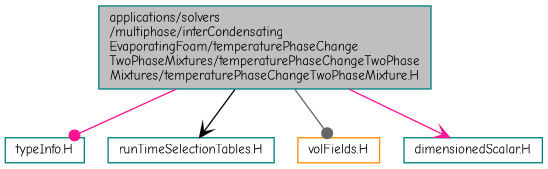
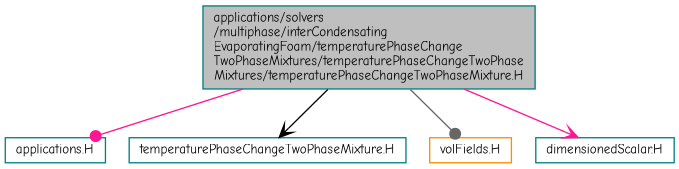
(45, 150) -> (55, 150)
(191, 150) -> (268, 150)
